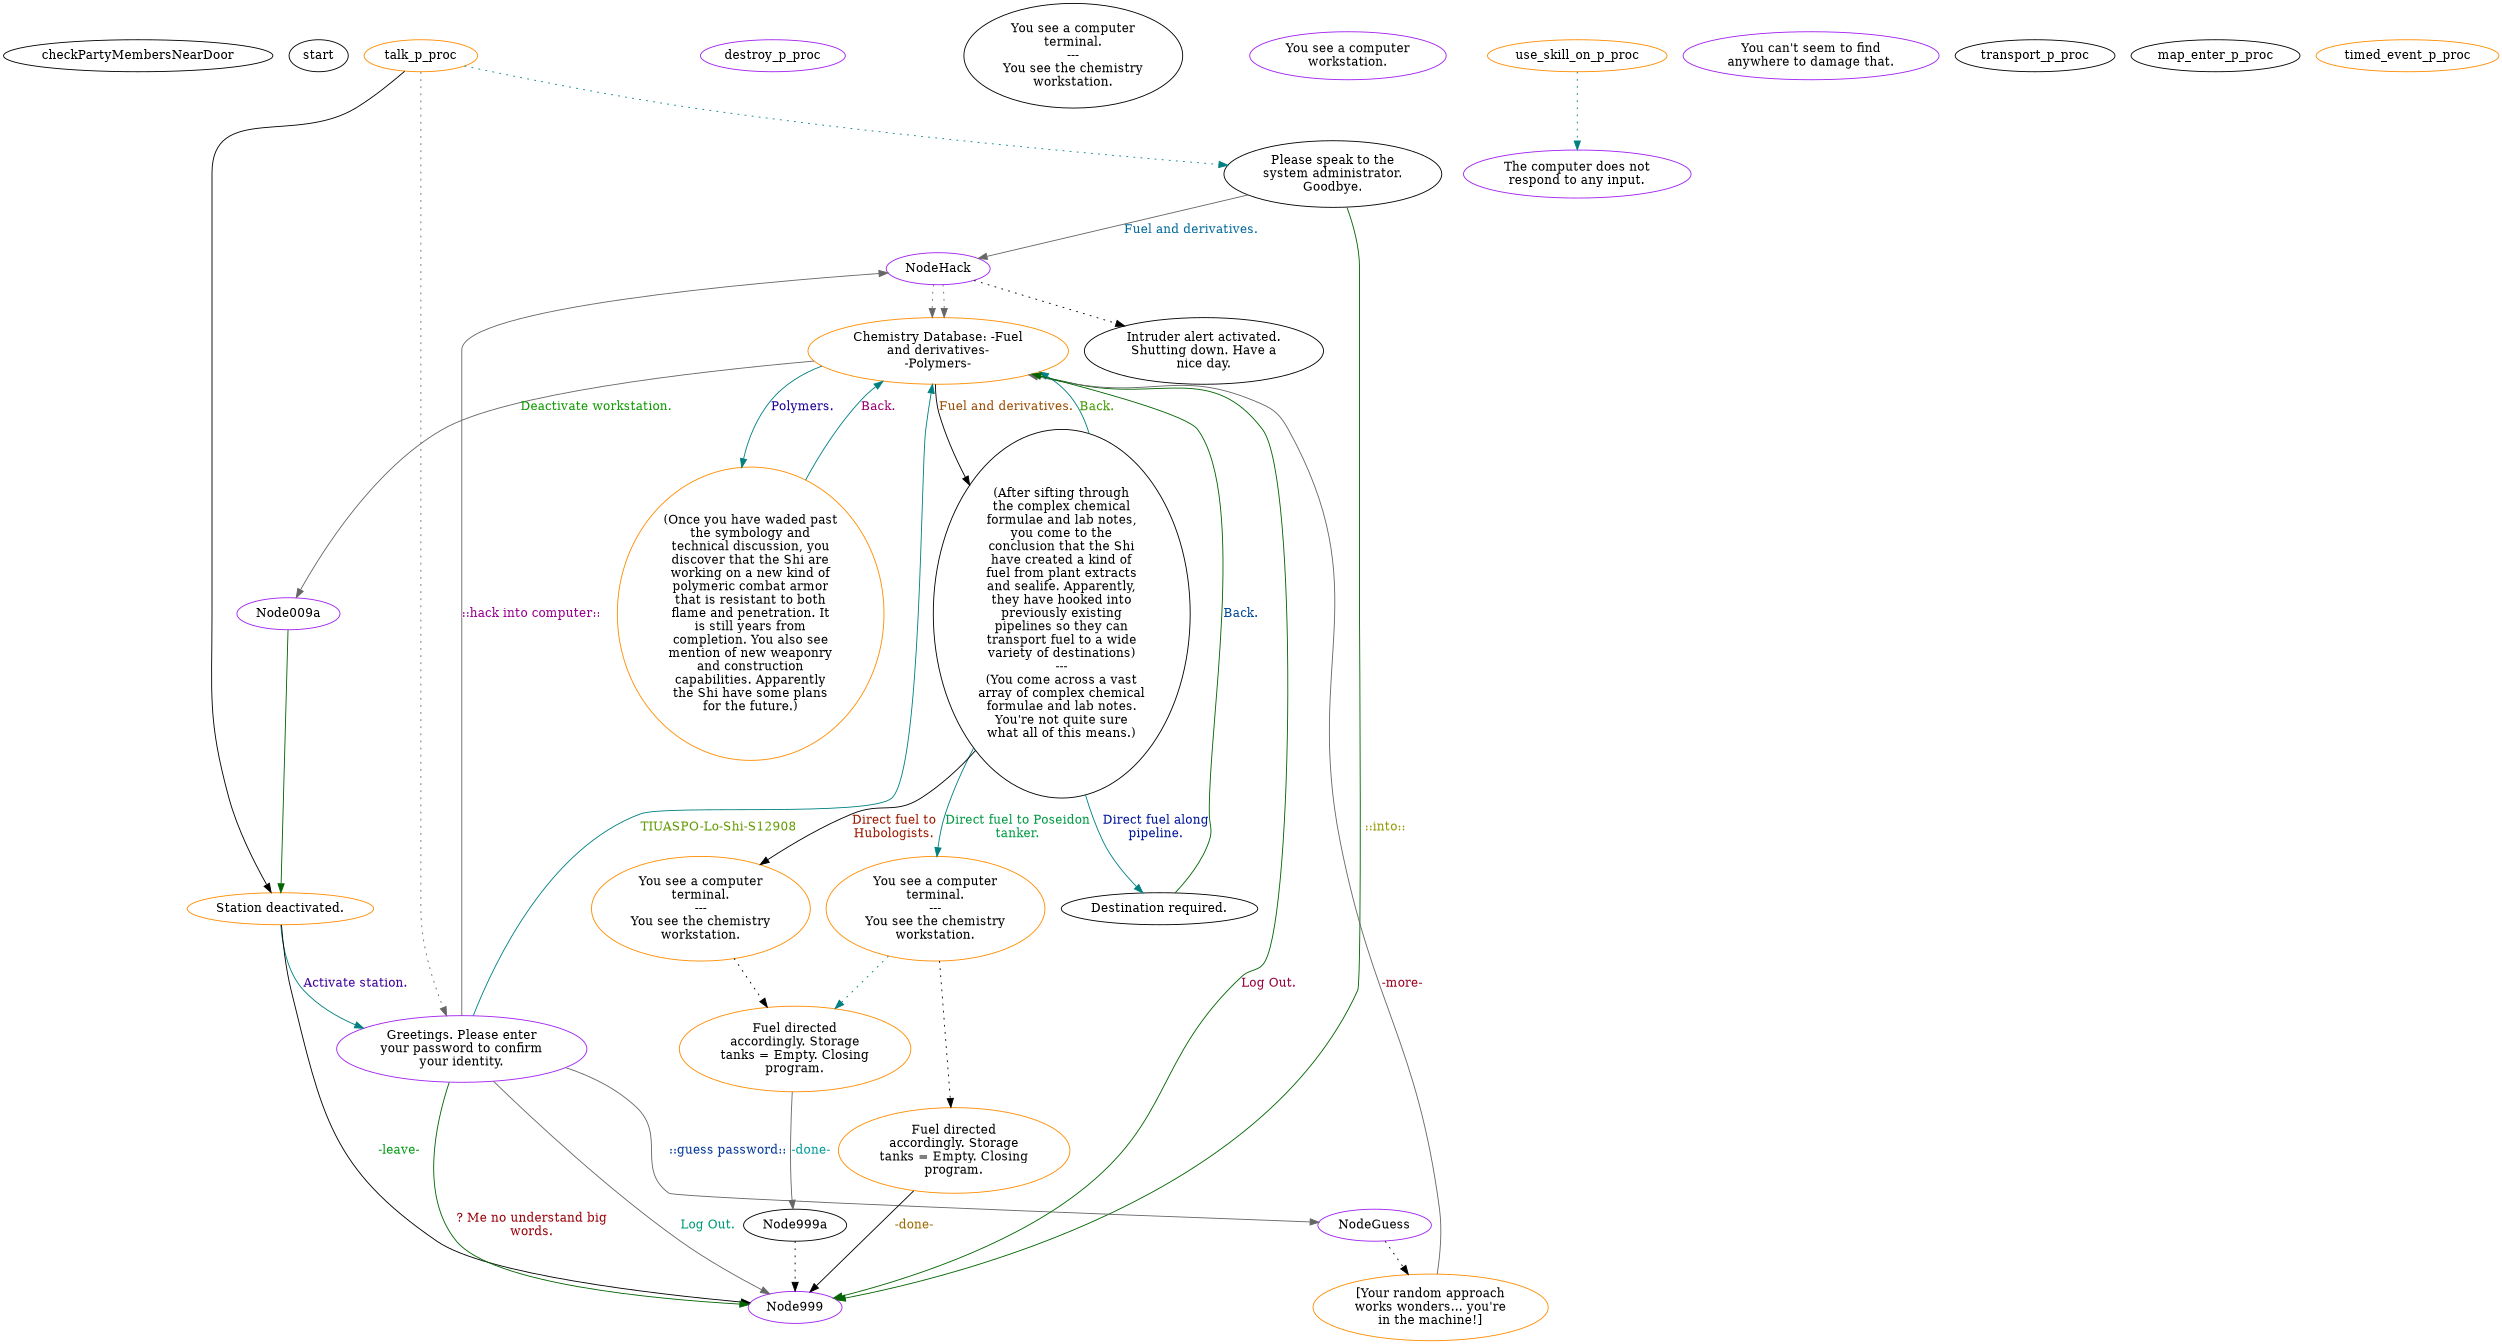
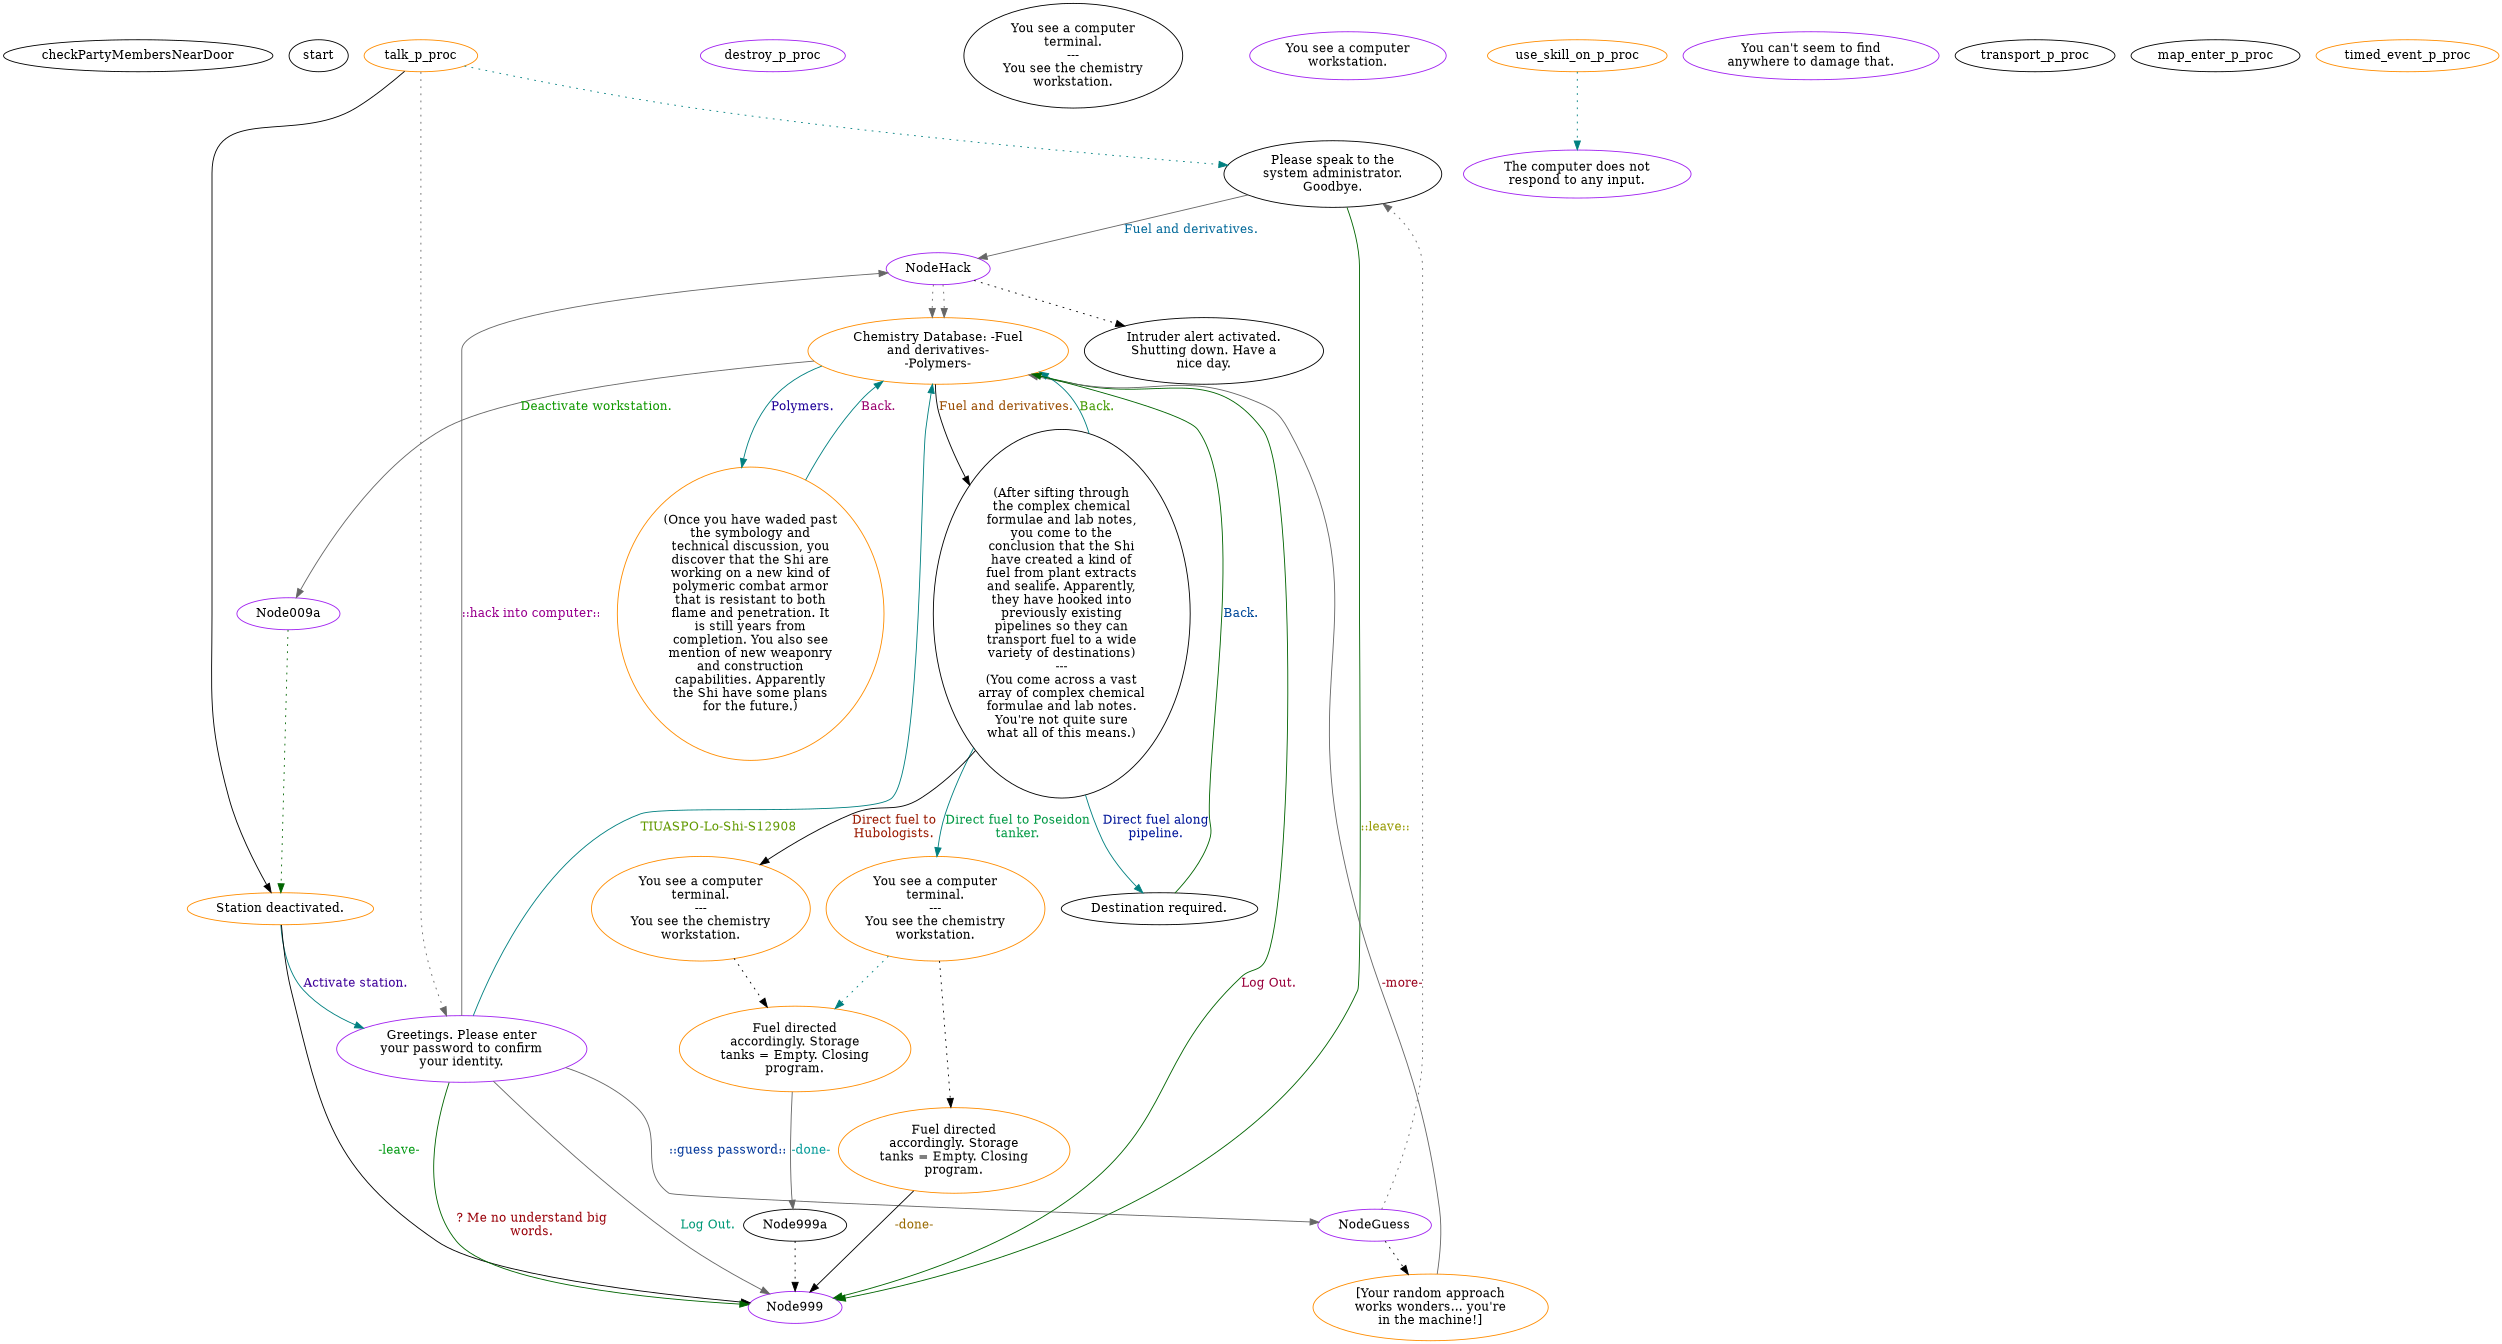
none -> (1423, 707)
(285, 757) -> (285, 757)
(1385, 827) -> (1385, 827)
